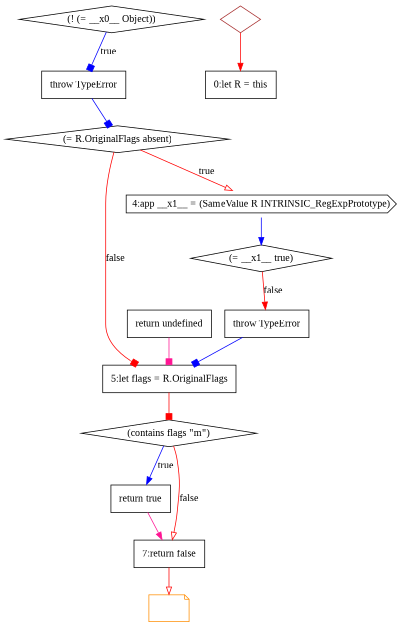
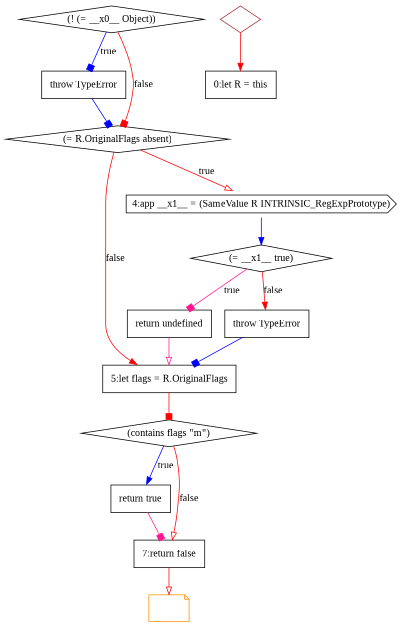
none -> (133, 75)
(106, 261) -> (106, 261)
none -> (221, 287)
(169, 347) -> (169, 347)
(153, 523) -> (153, 523)
